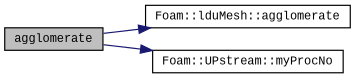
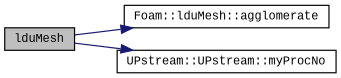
(54, 39) -> (40, 39)
(248, 62) -> (227, 62)
